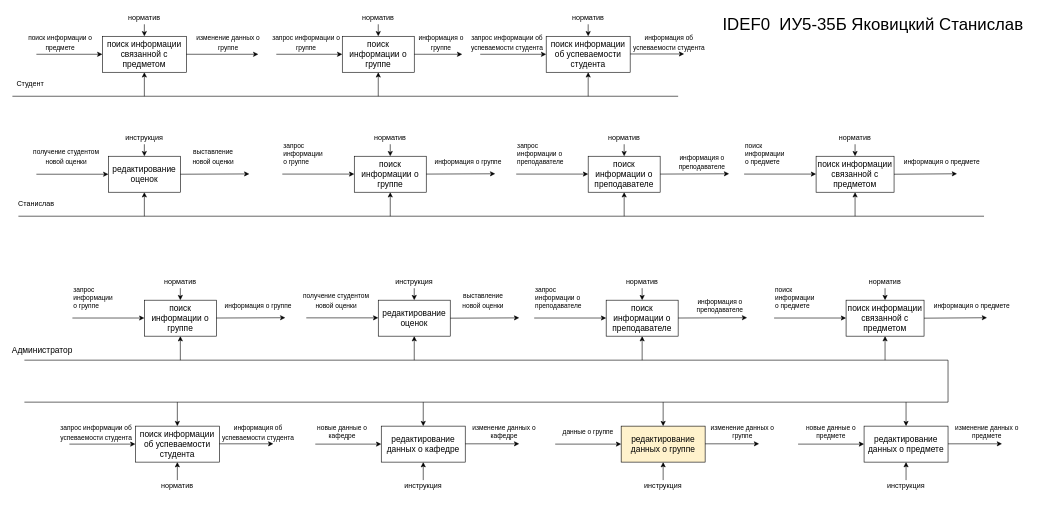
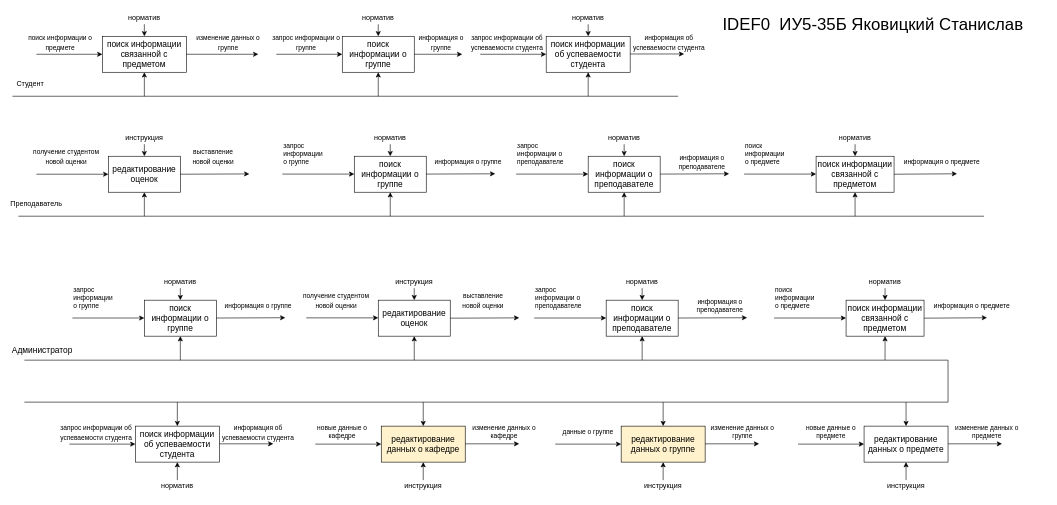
(36, 204) -> (36, 204)
(423, 444) -> (423, 444)
